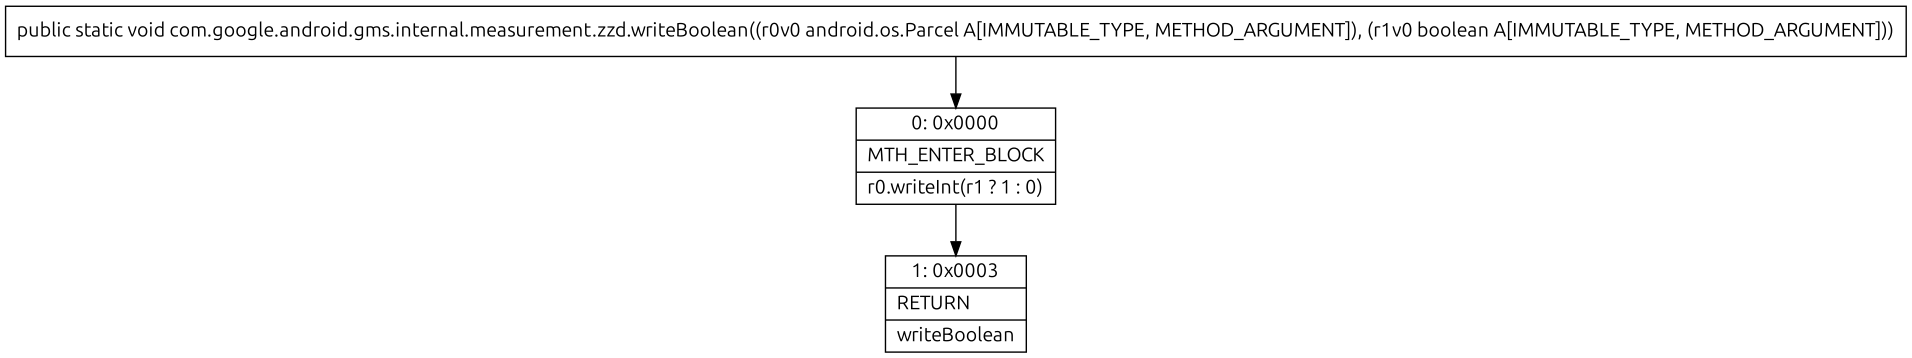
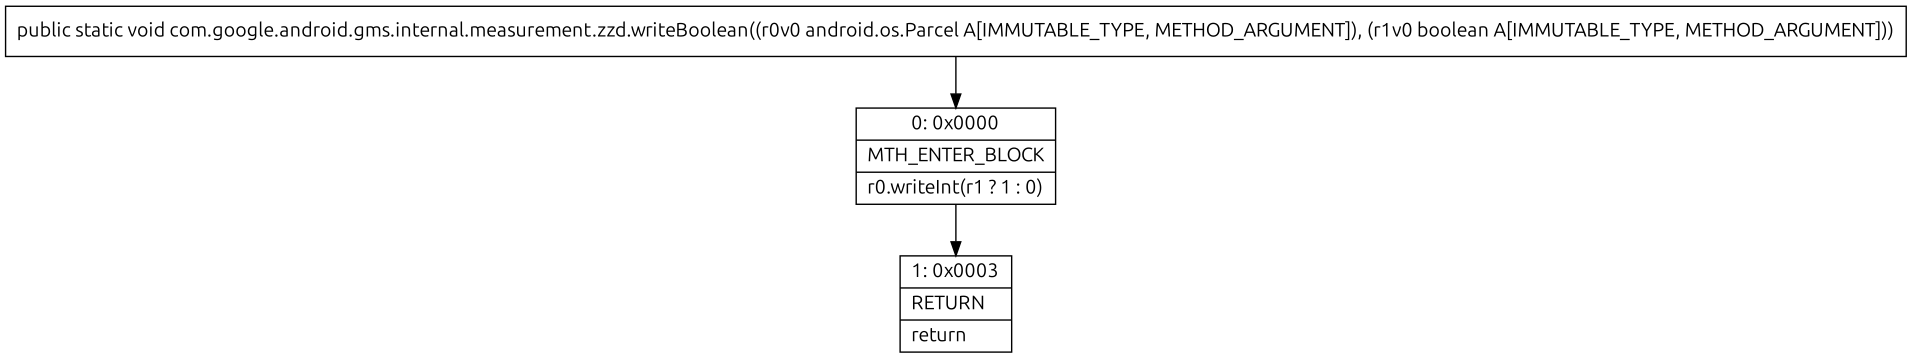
(956, 335) -> (939, 335)
